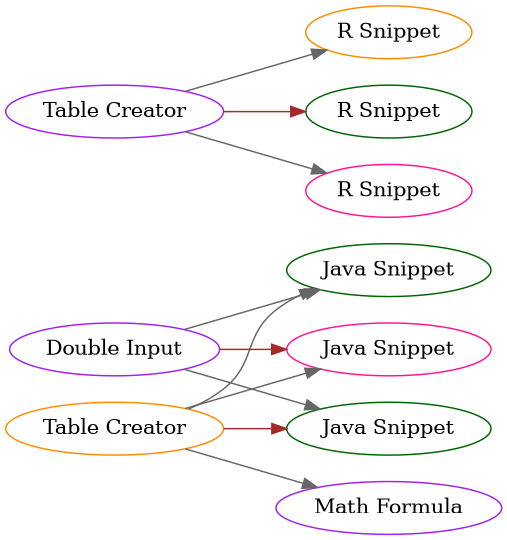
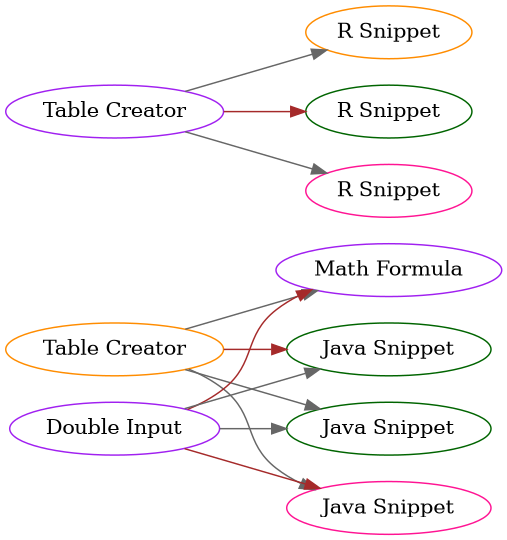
none -> (245, 360)
